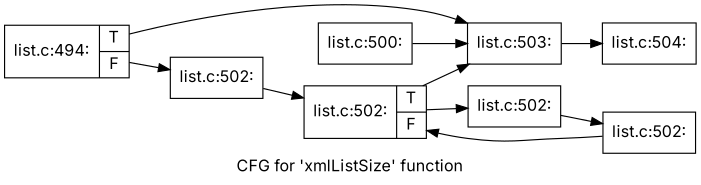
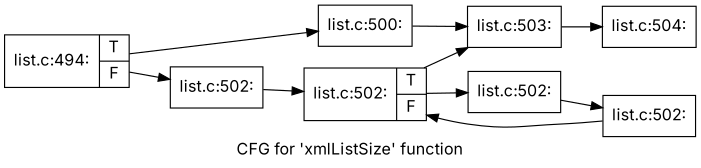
(292, 7) -> (218, 43)
